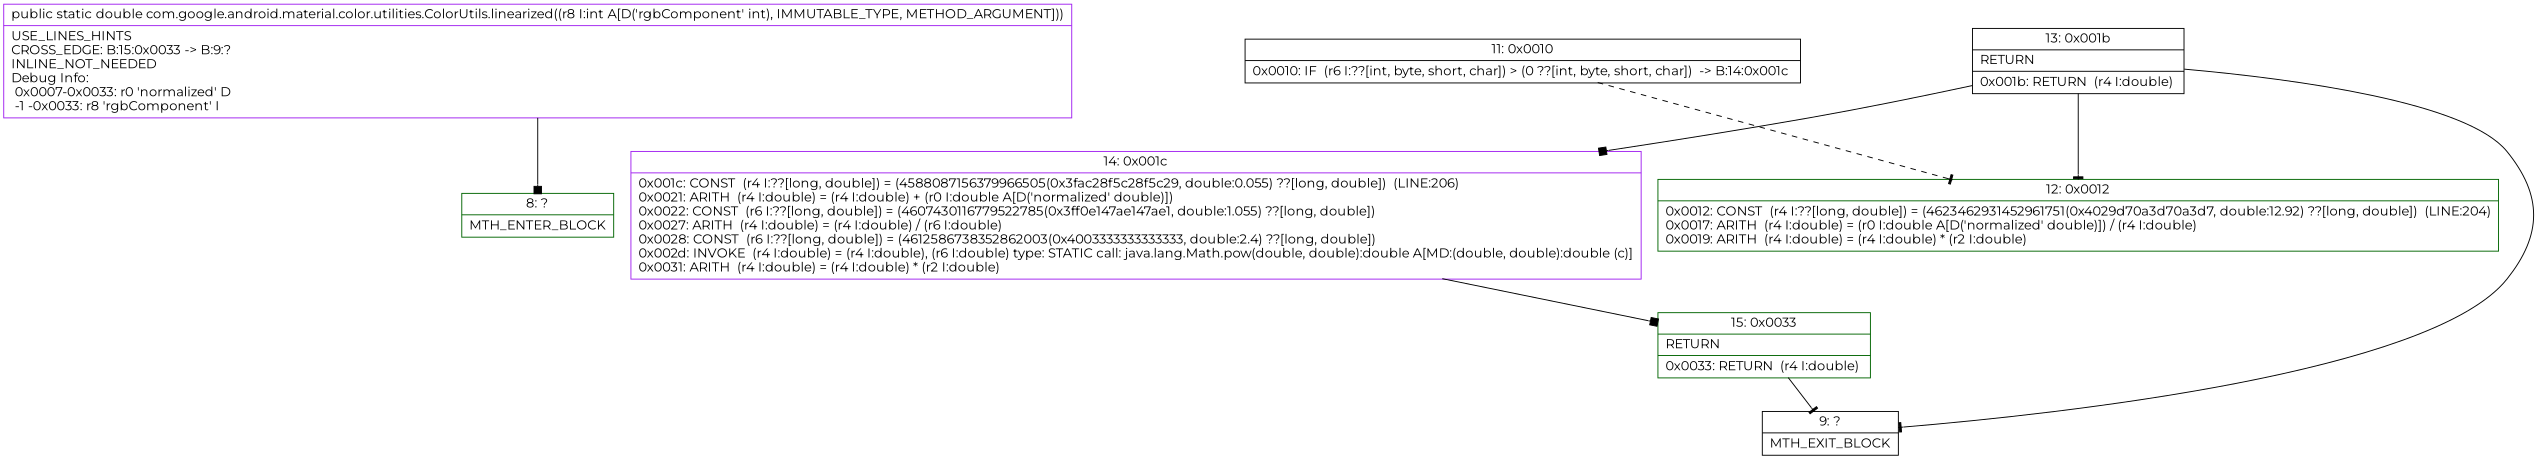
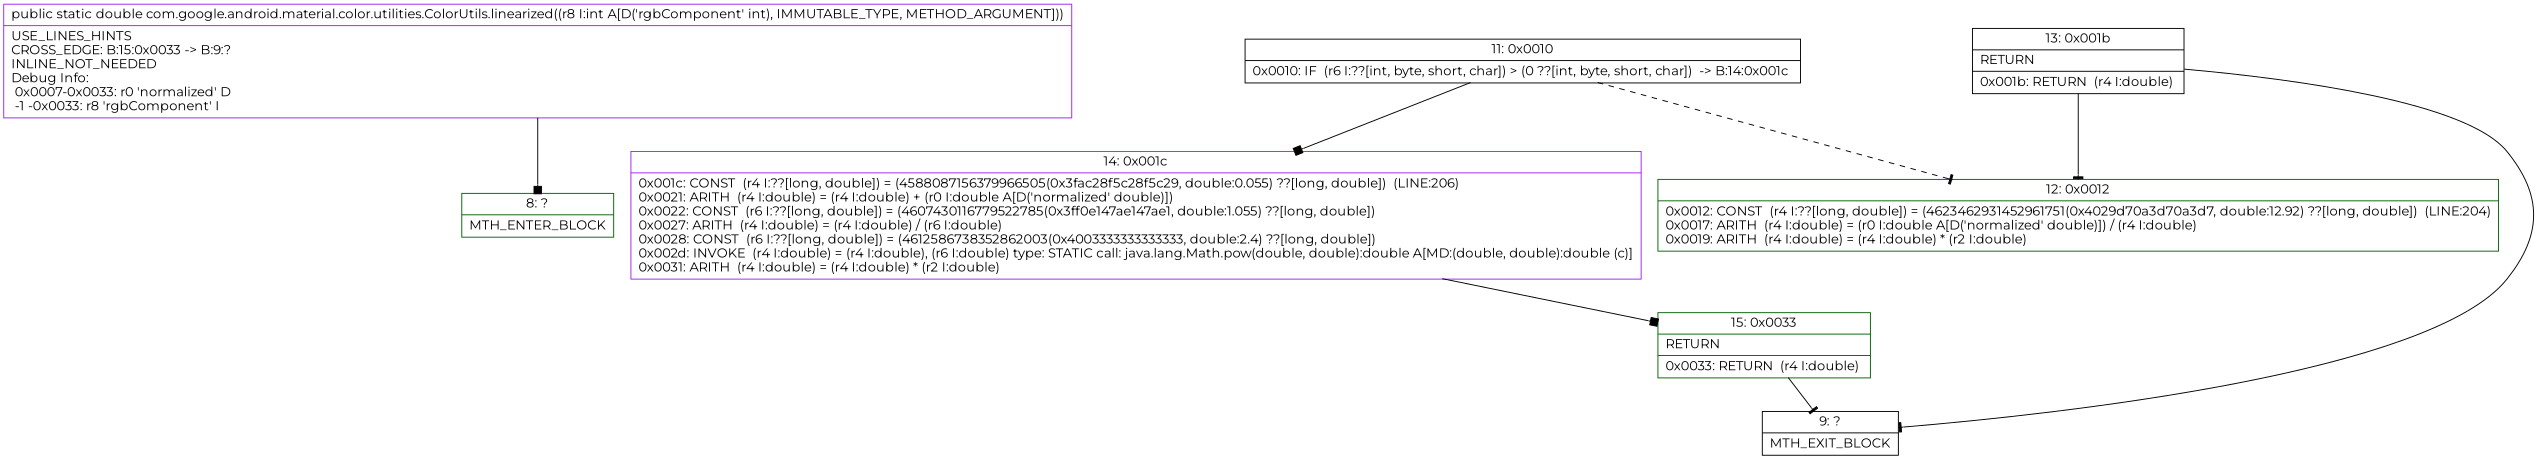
(1791, 121) -> (1387, 115)
